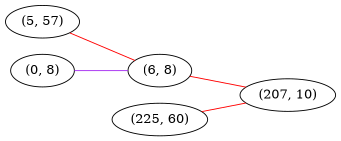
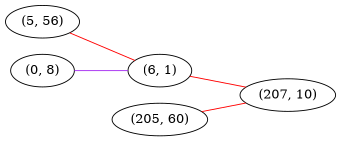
(43, 22) -> (43, 22)
(160, 71) -> (160, 71)
(160, 120) -> (160, 120)
